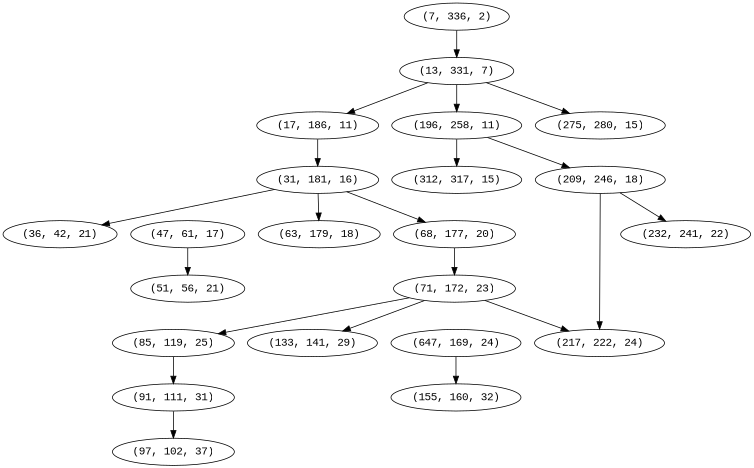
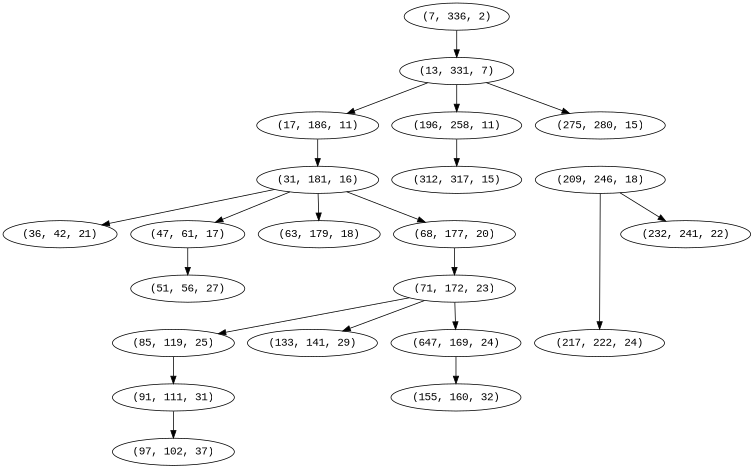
(525, 151) -> none
none -> (256, 206)
(188, 289) -> (188, 289)
(523, 314) -> (455, 312)
